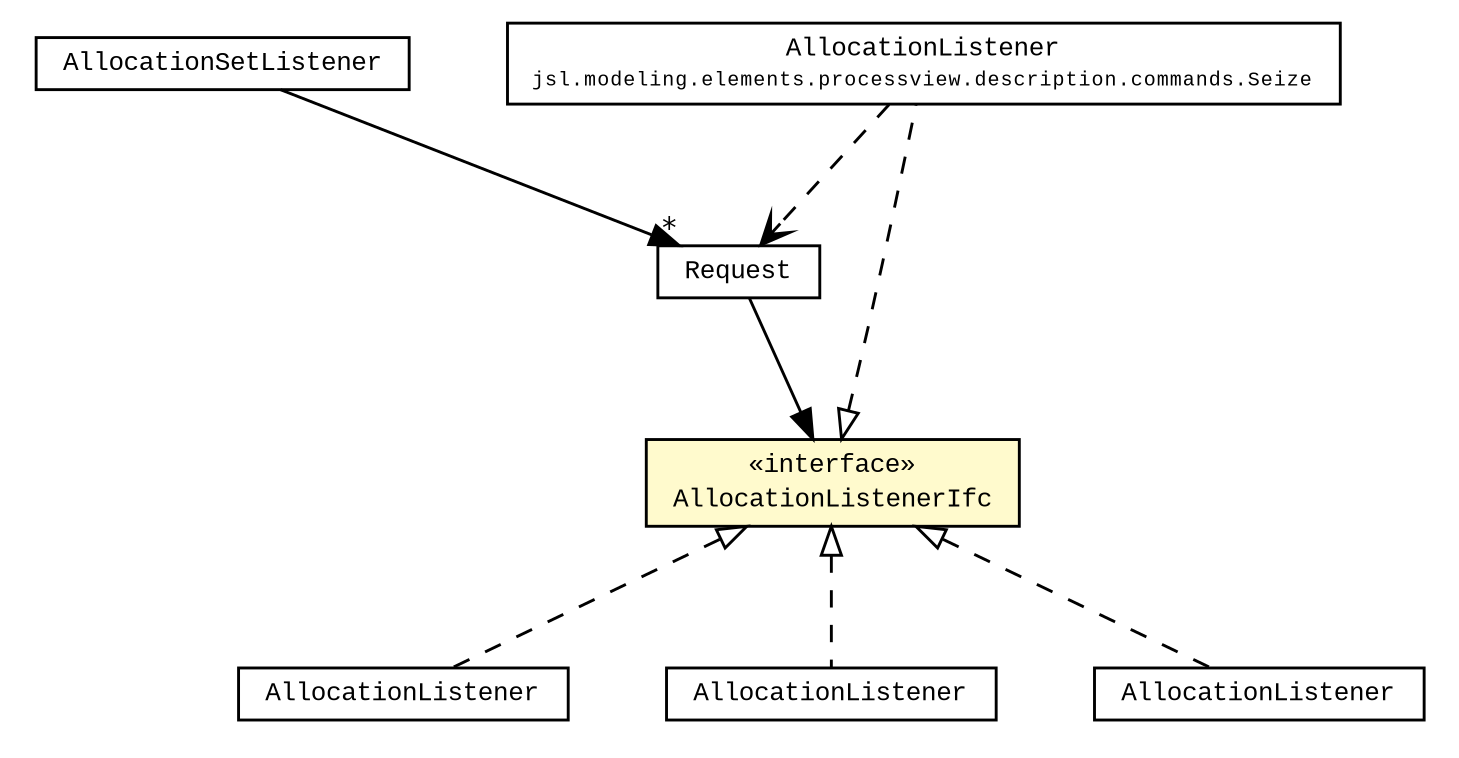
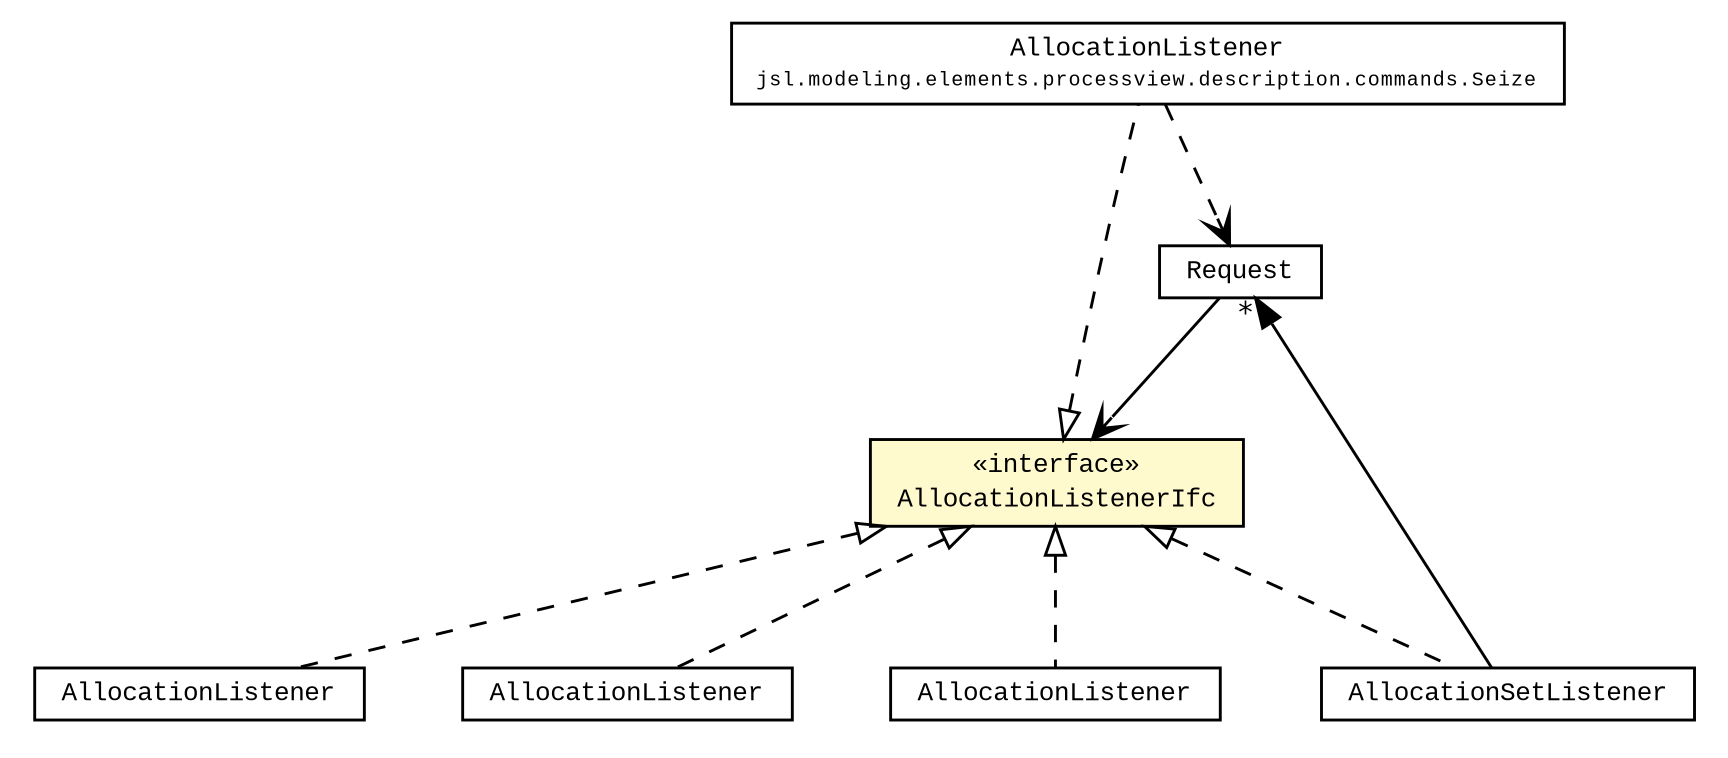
(775, 355) -> (1166, 358)
none -> (1314, 603)
